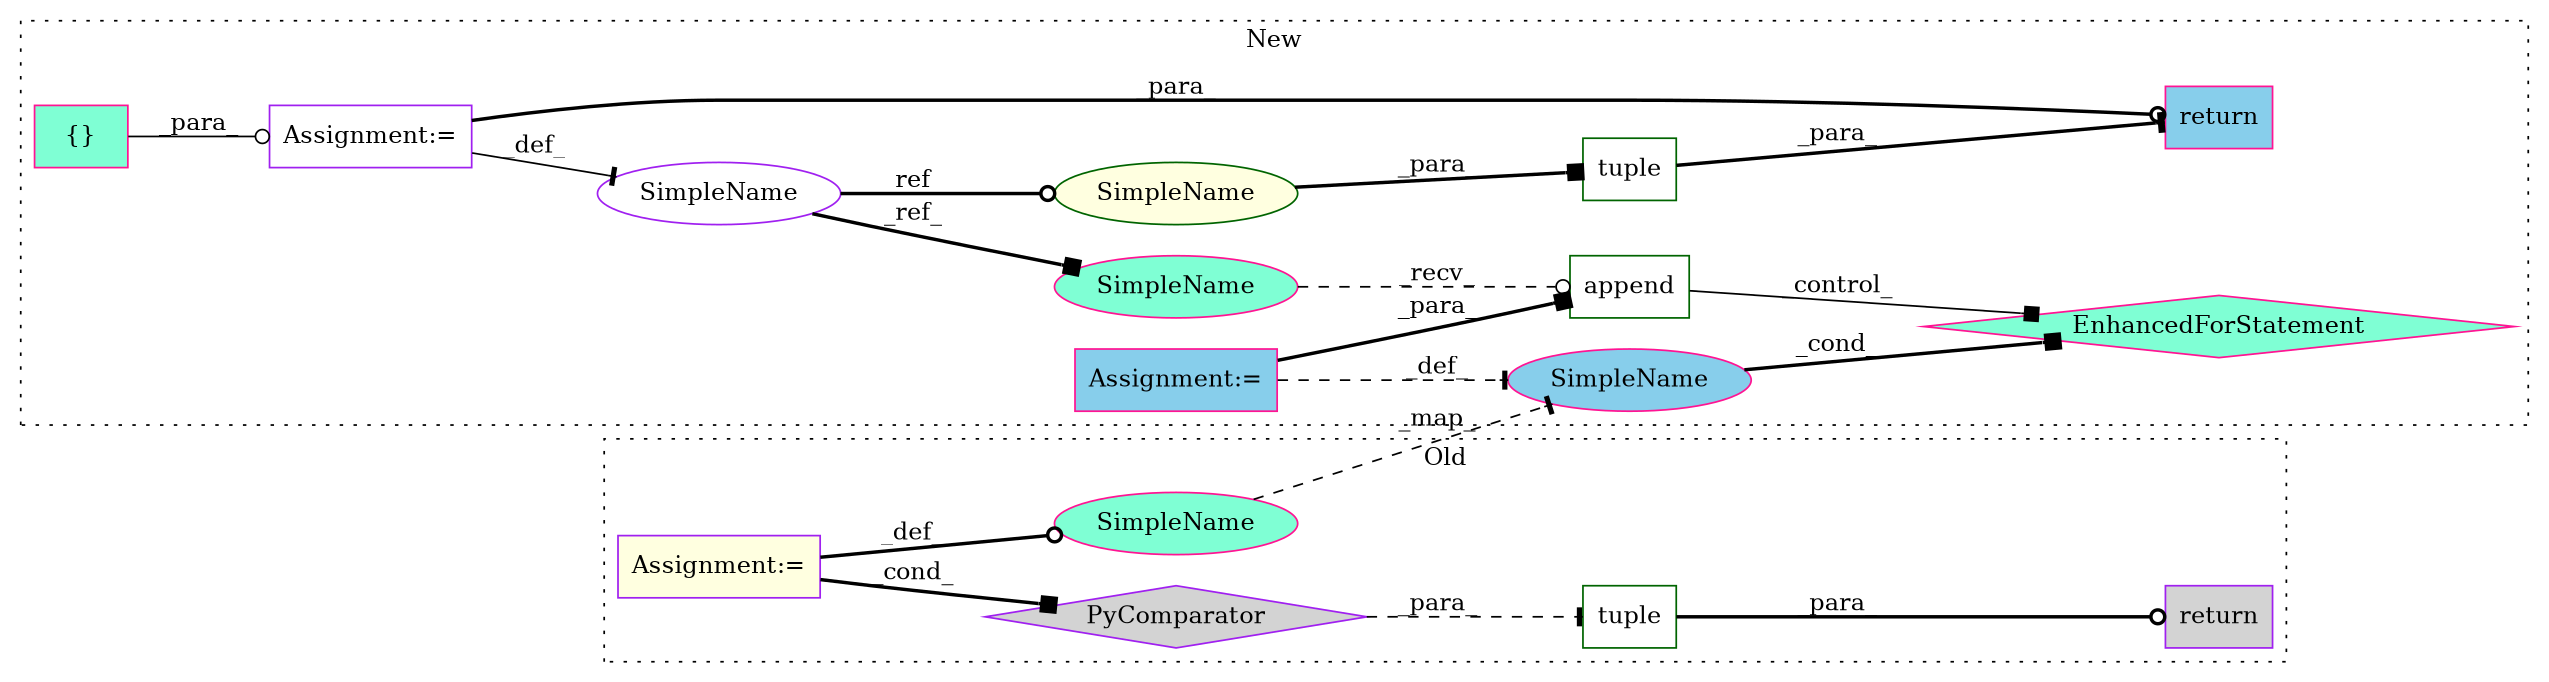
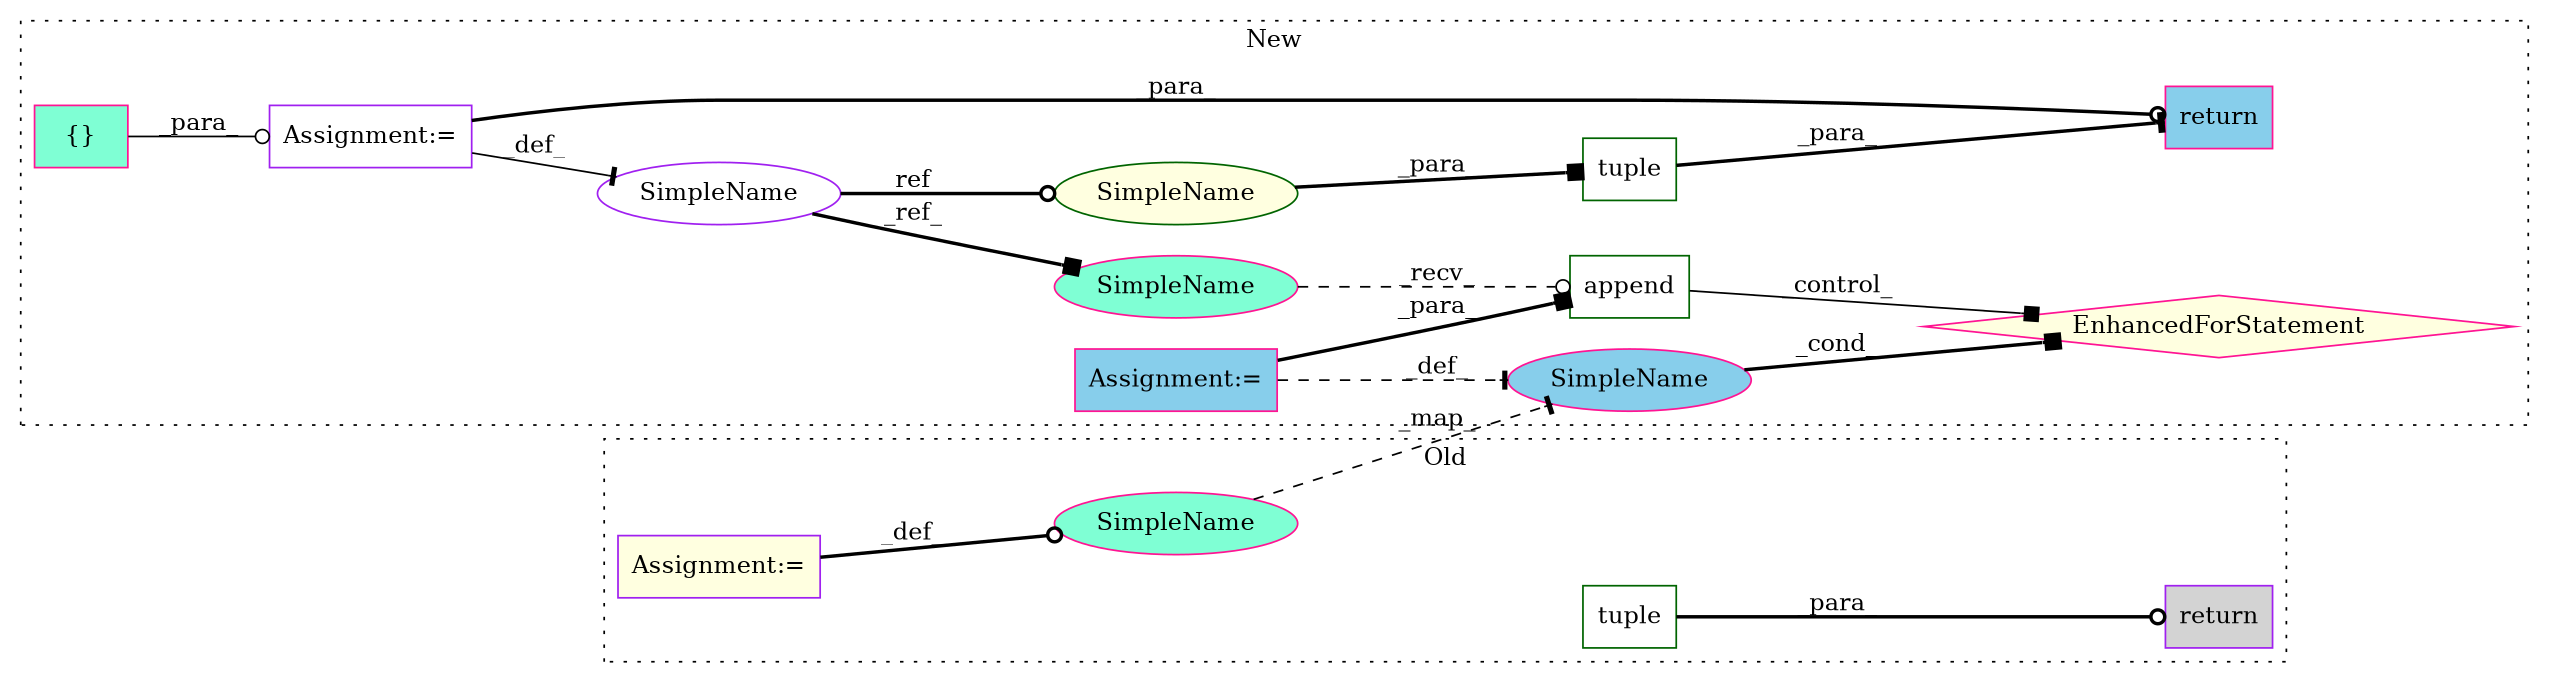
(2219, 327) -> (2219, 327)
(1176, 617) -> none
